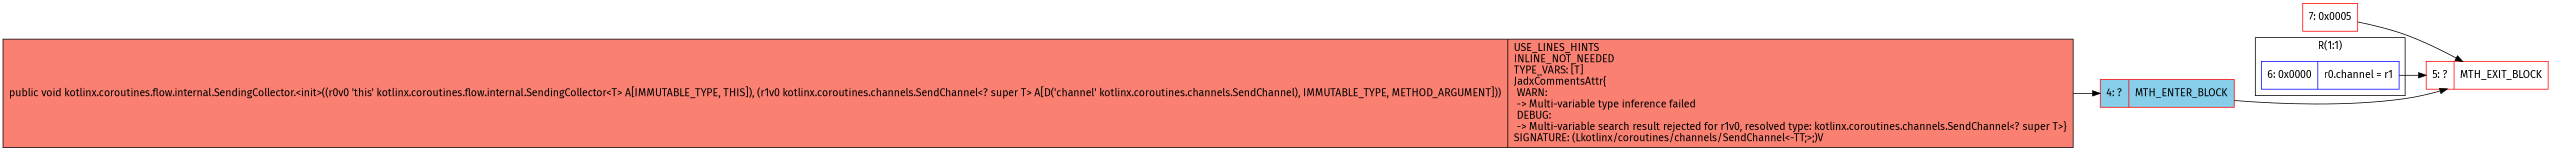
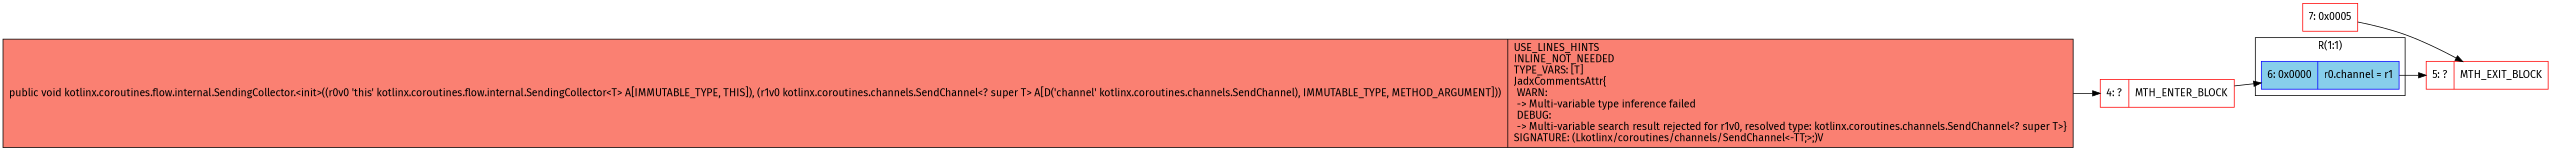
(2330, 75) -> (2330, 75)
(2167, 93) -> (2167, 93)
(2338, 104) -> (2244, 85)
